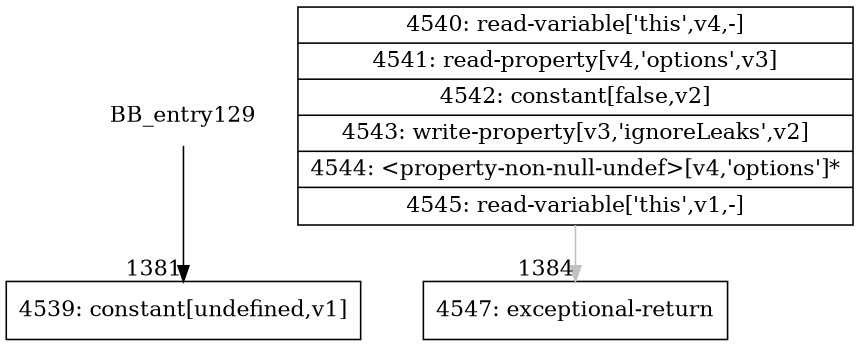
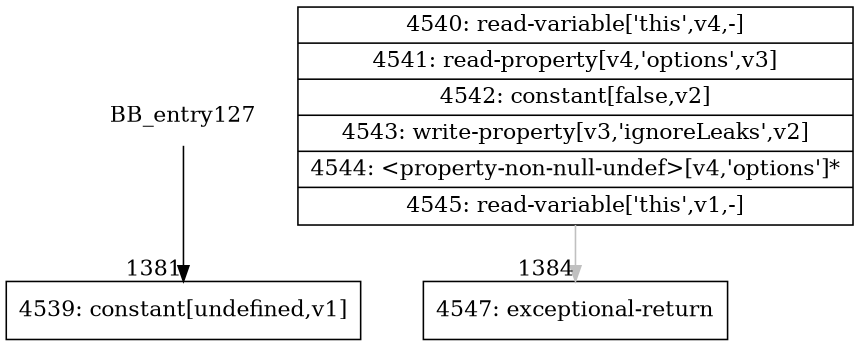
(183, 116) -> (183, 116)
